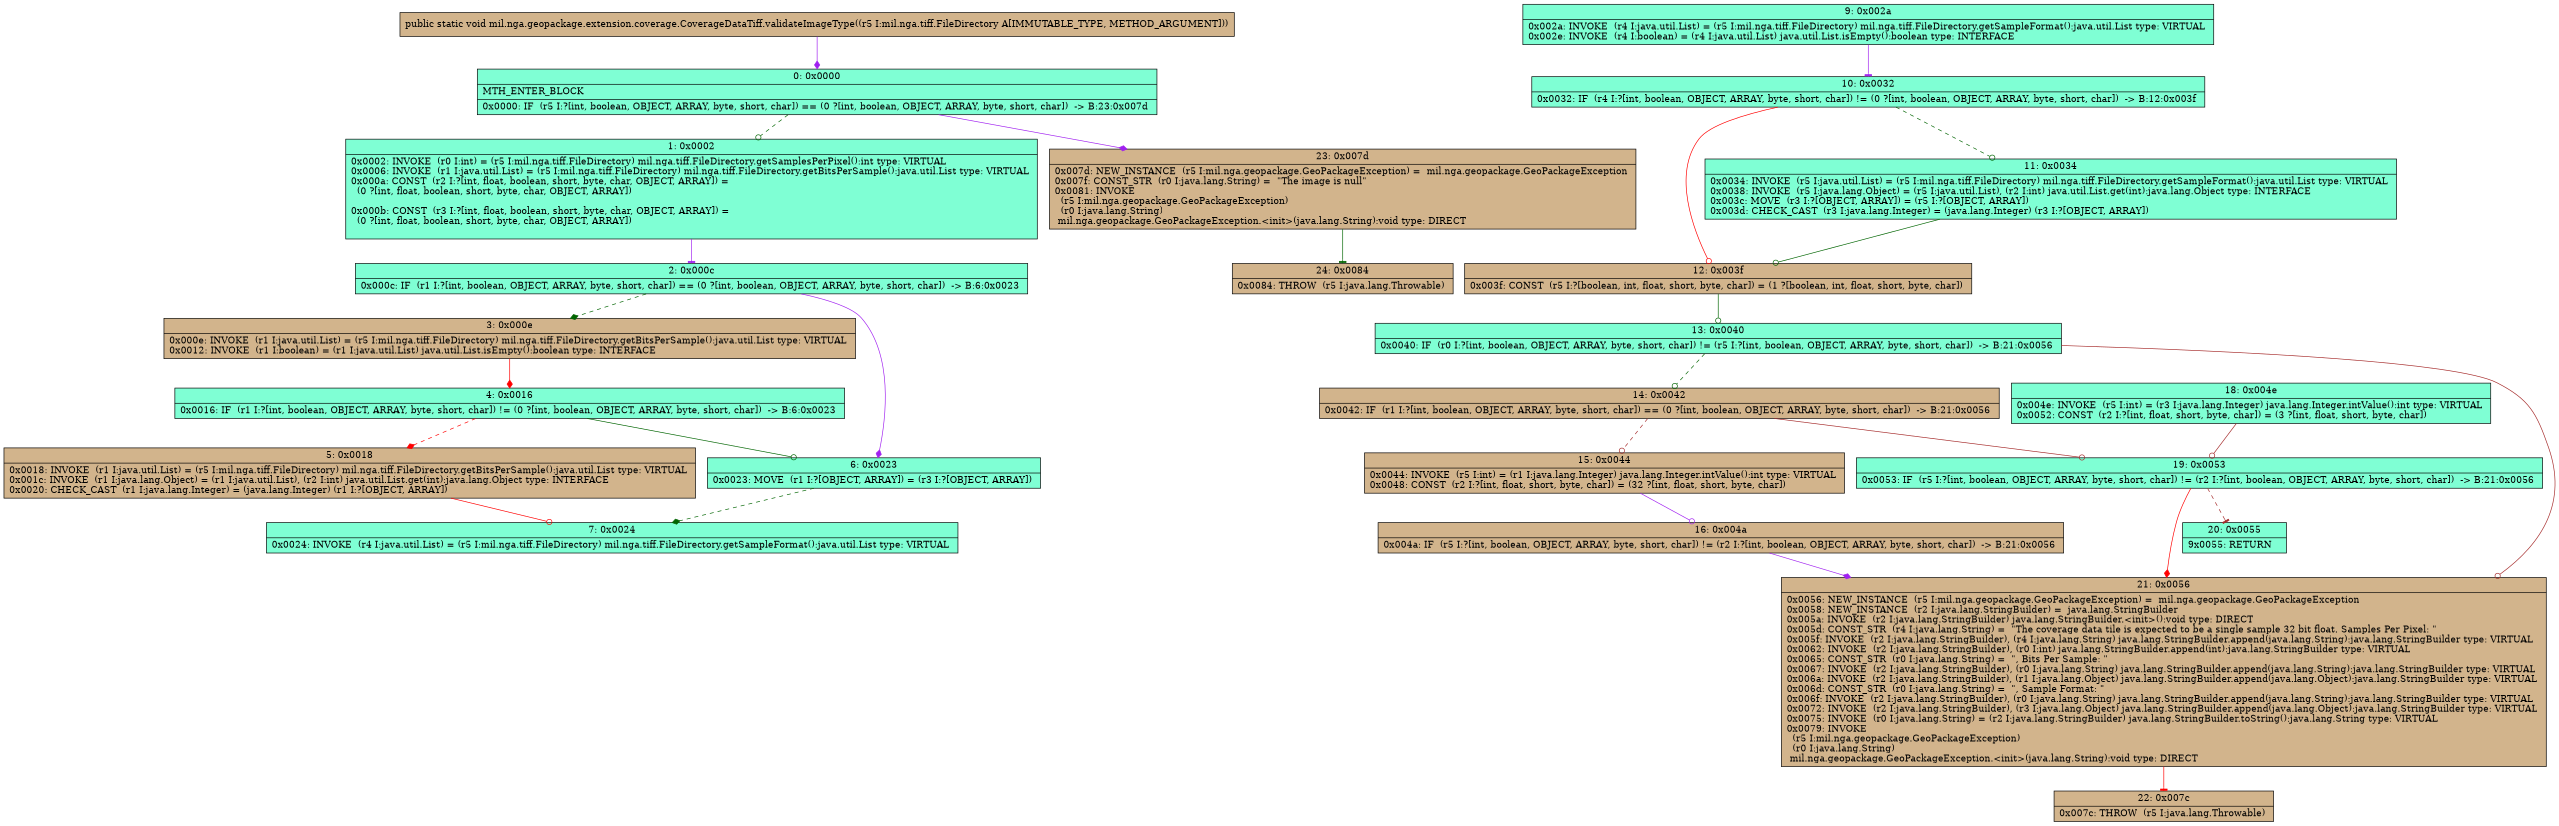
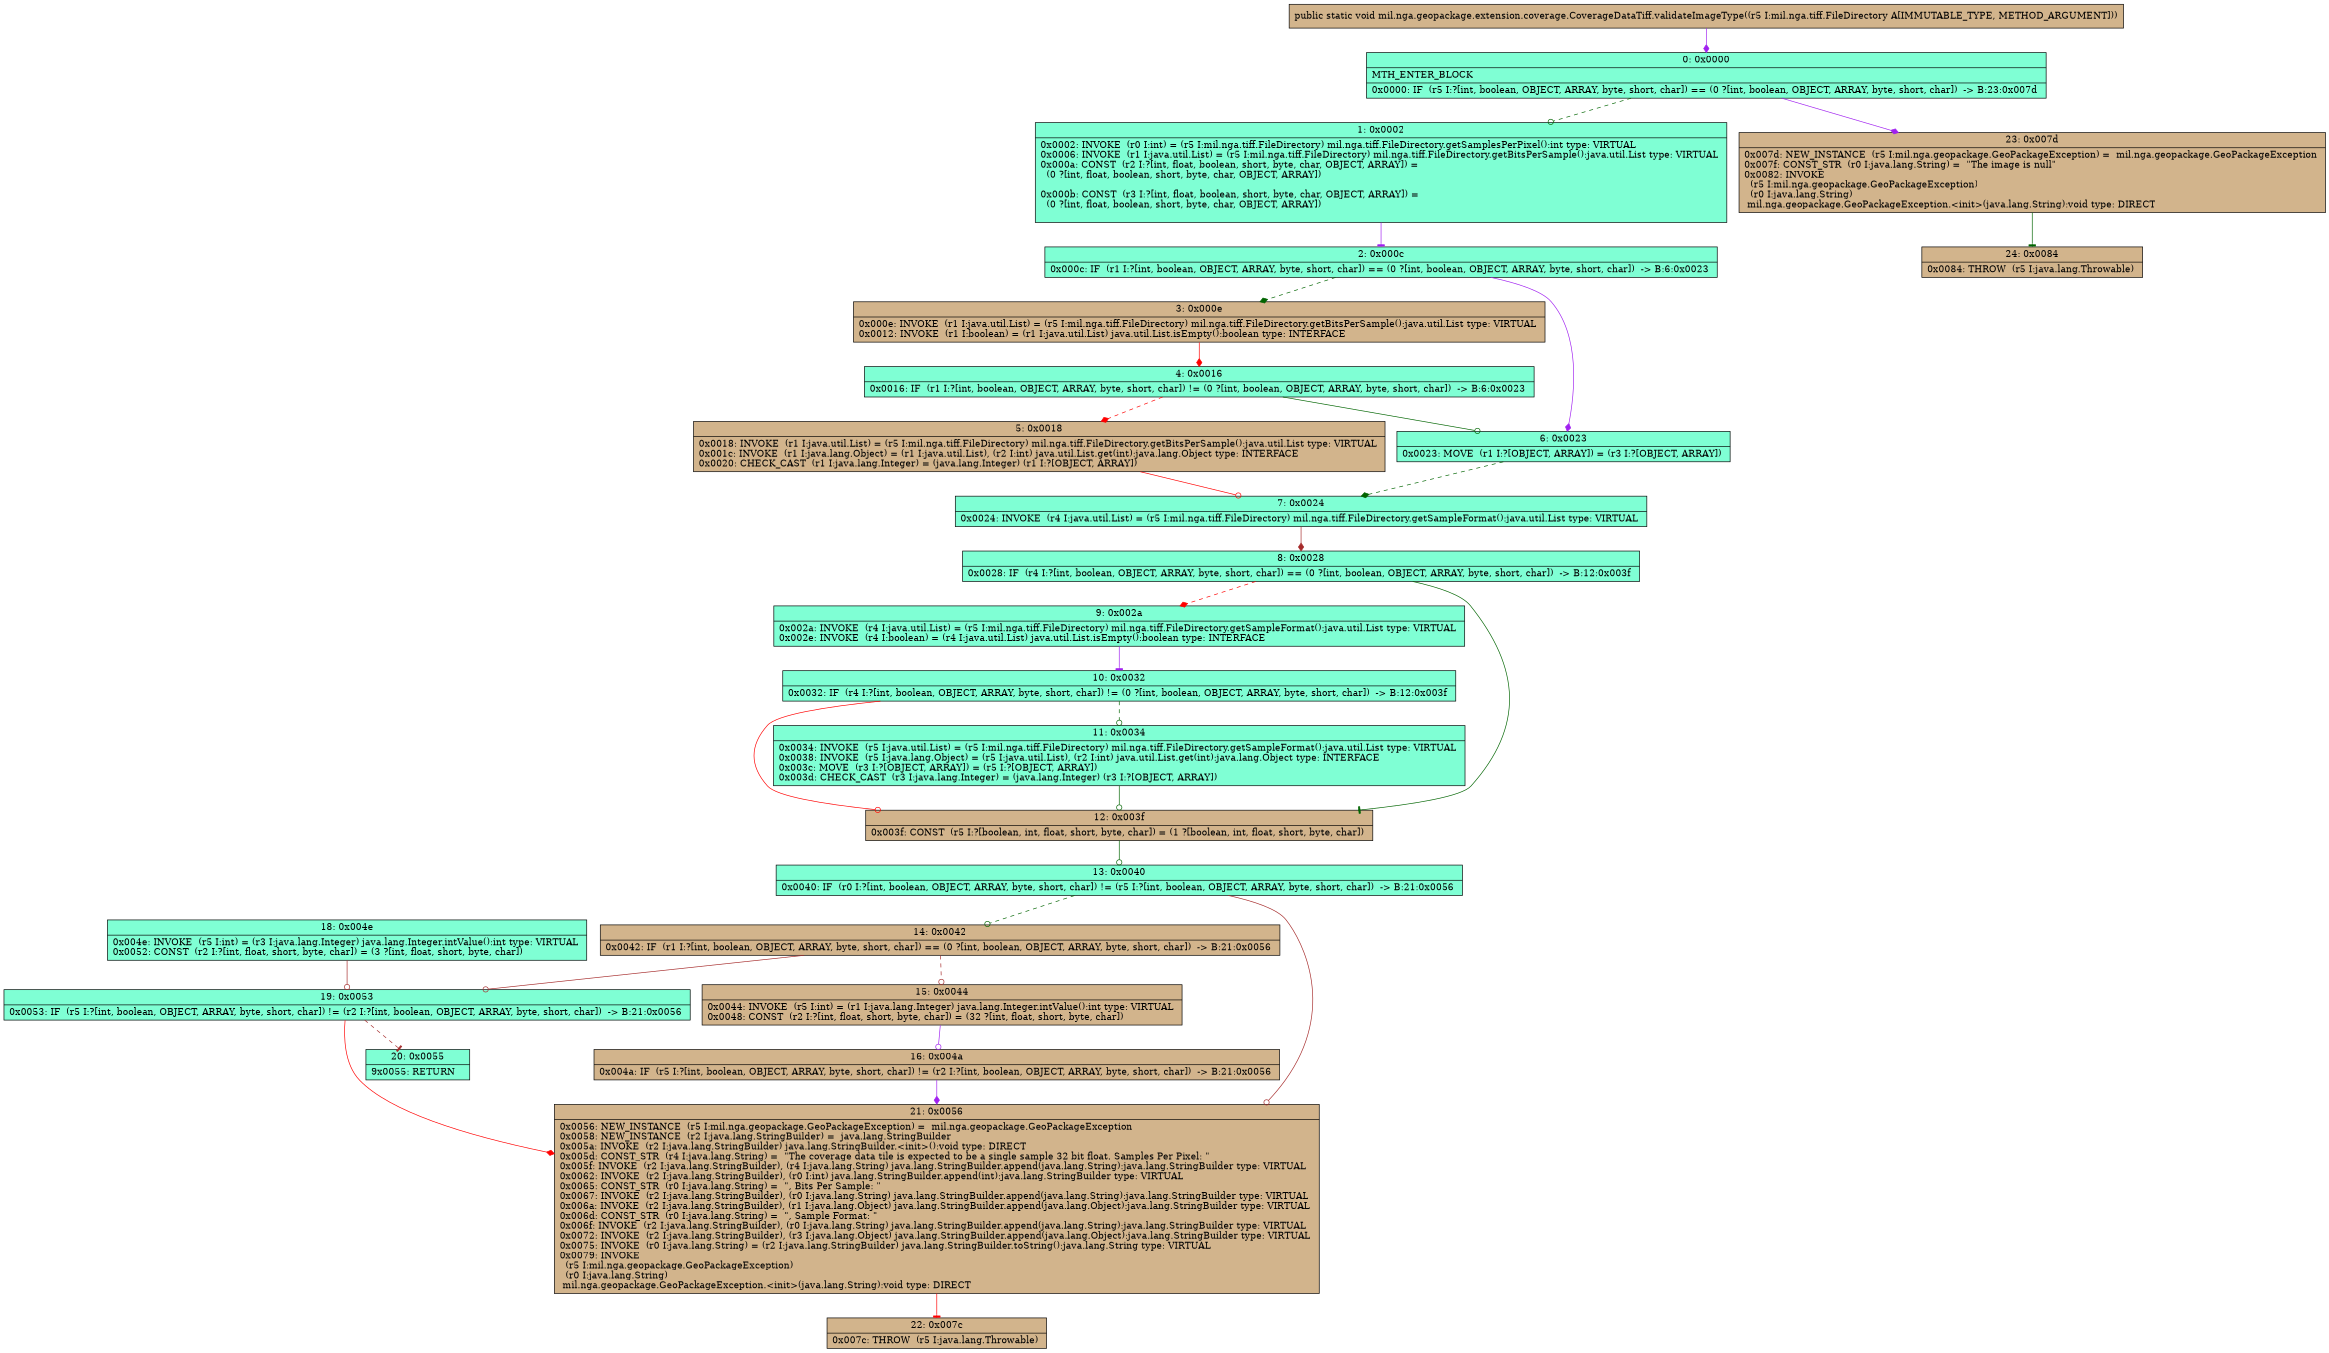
(1098, 191) -> (1788, 175)
none -> (1301, 566)
